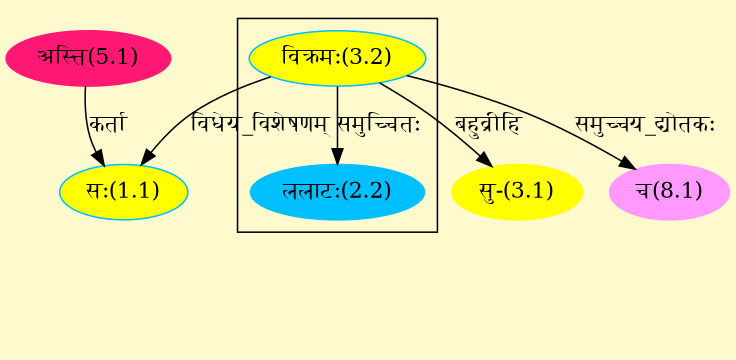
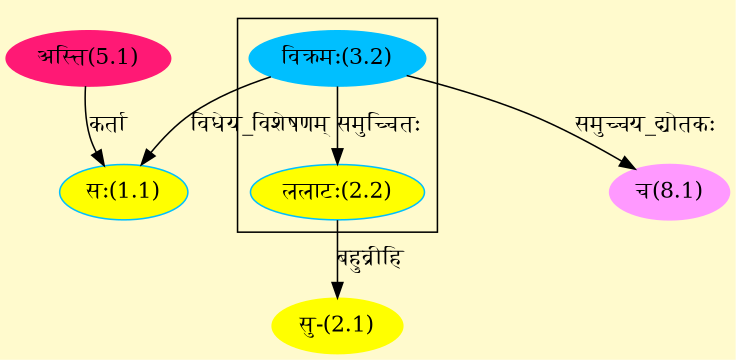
(337, 58) -> (337, 58)
(337, 192) -> (337, 192)
(517, 192) -> none
none -> (337, 326)
